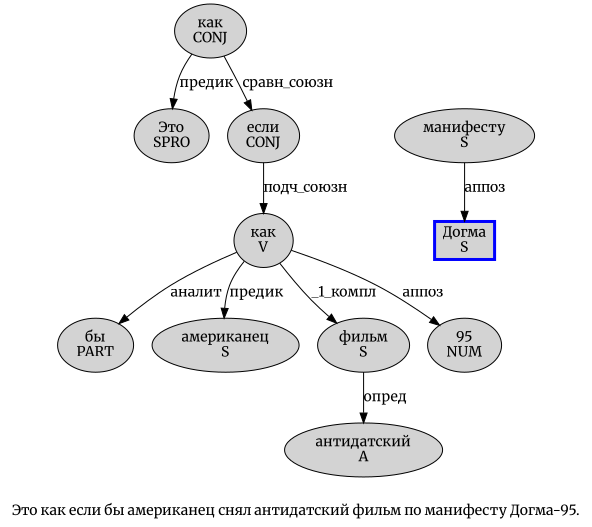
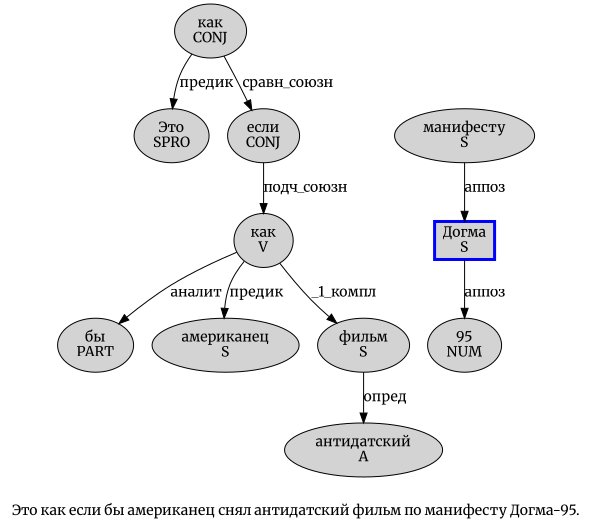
(364, 279) -> (465, 284)
